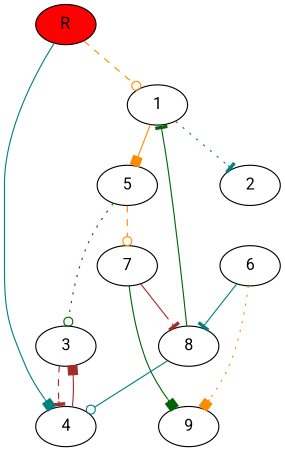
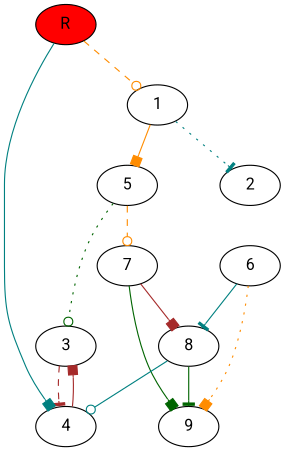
(176, 228) -> (189, 384)
(155, 302) -> (155, 302)
